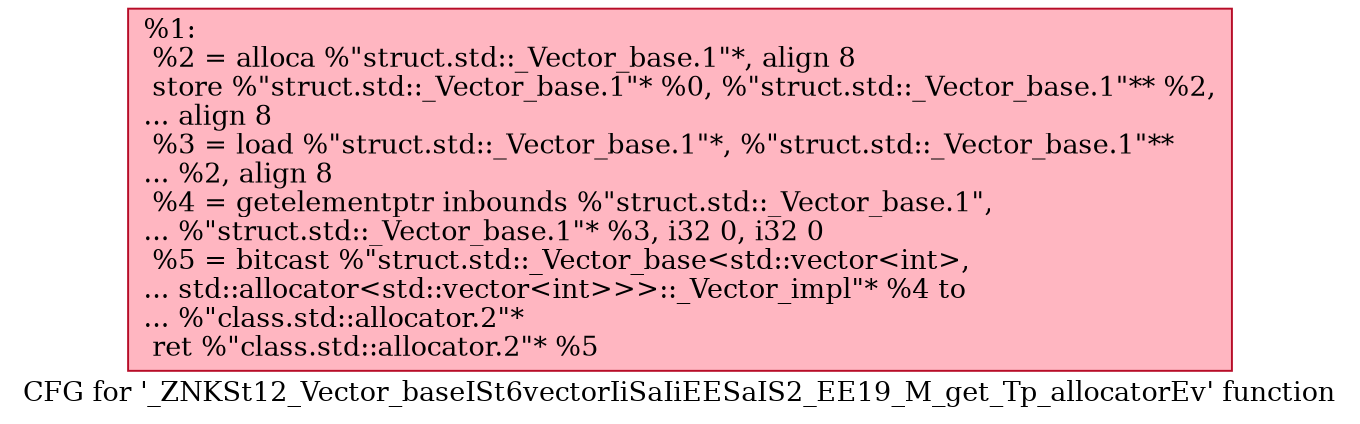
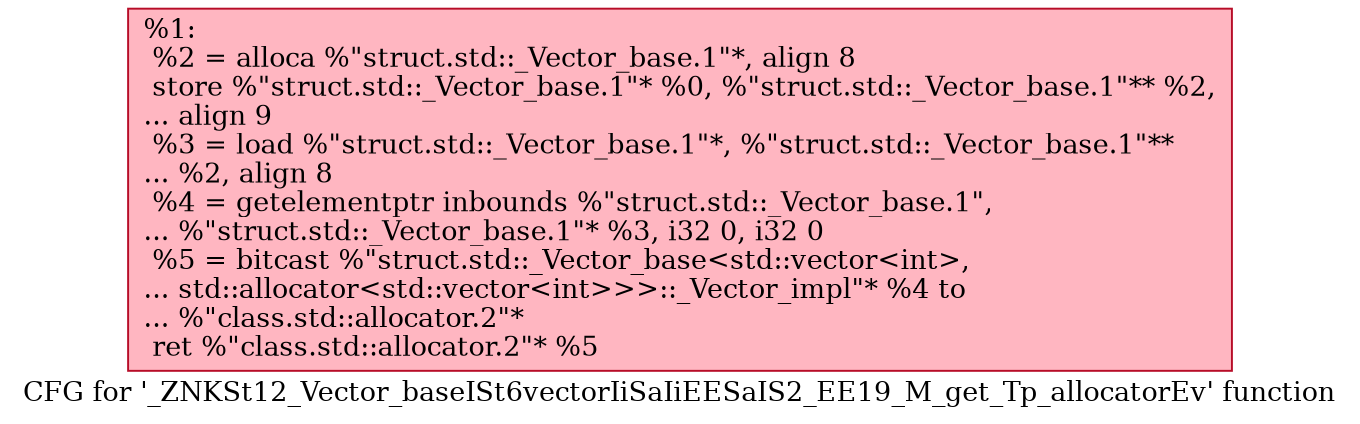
(208, 117) -> (208, 117)
